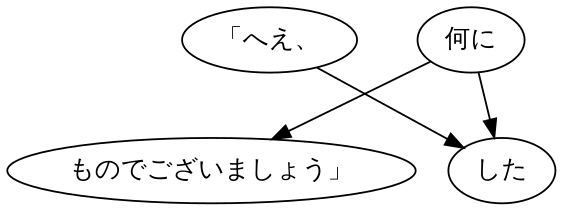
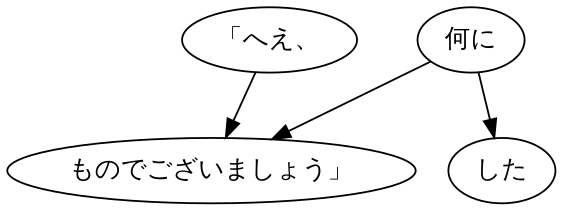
(382, 103) -> (244, 97)
